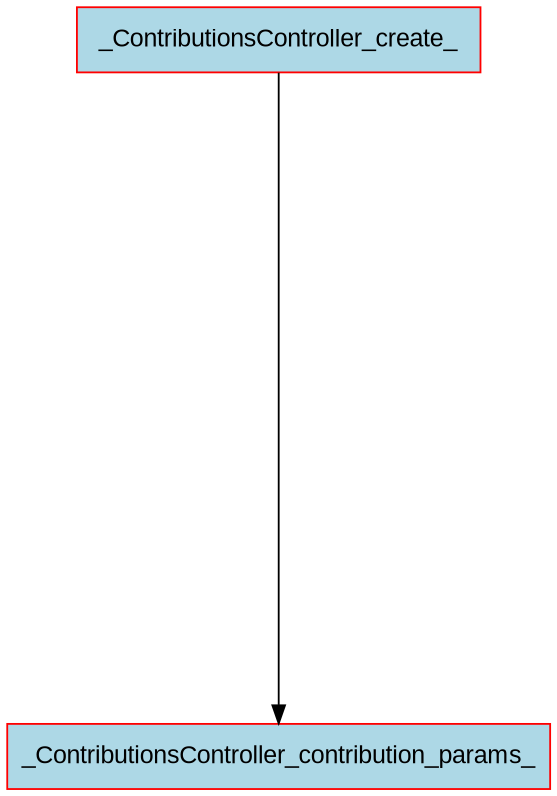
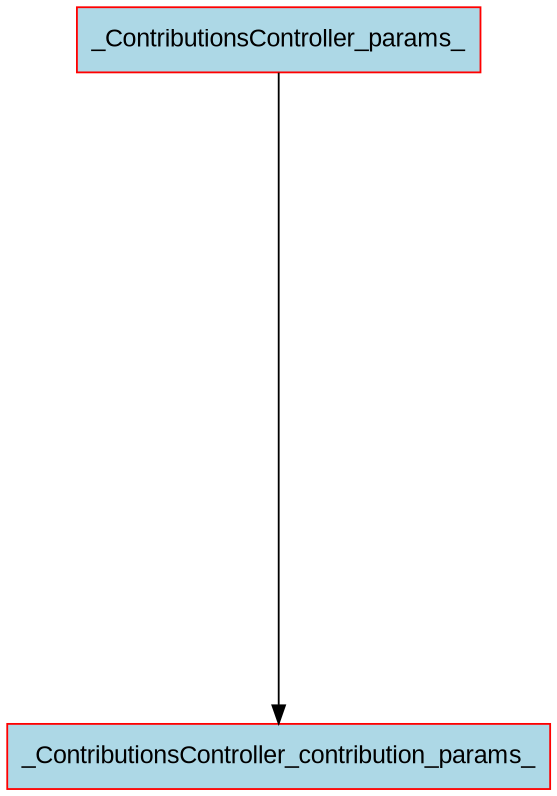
(279, 40) -> (279, 40)
